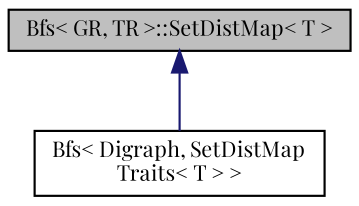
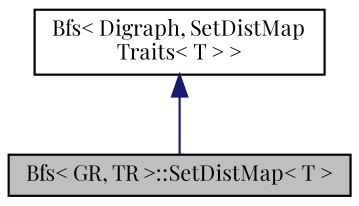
(180, 102) -> (180, 126)
